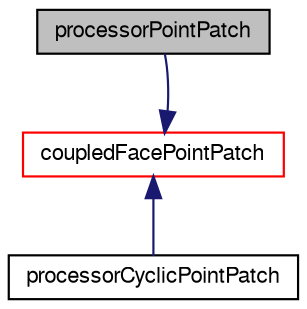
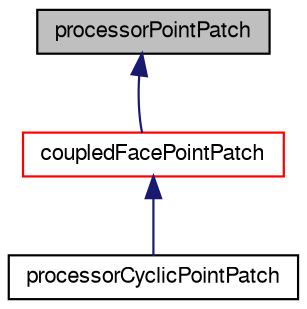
(168, 82) -> (139, 104)
